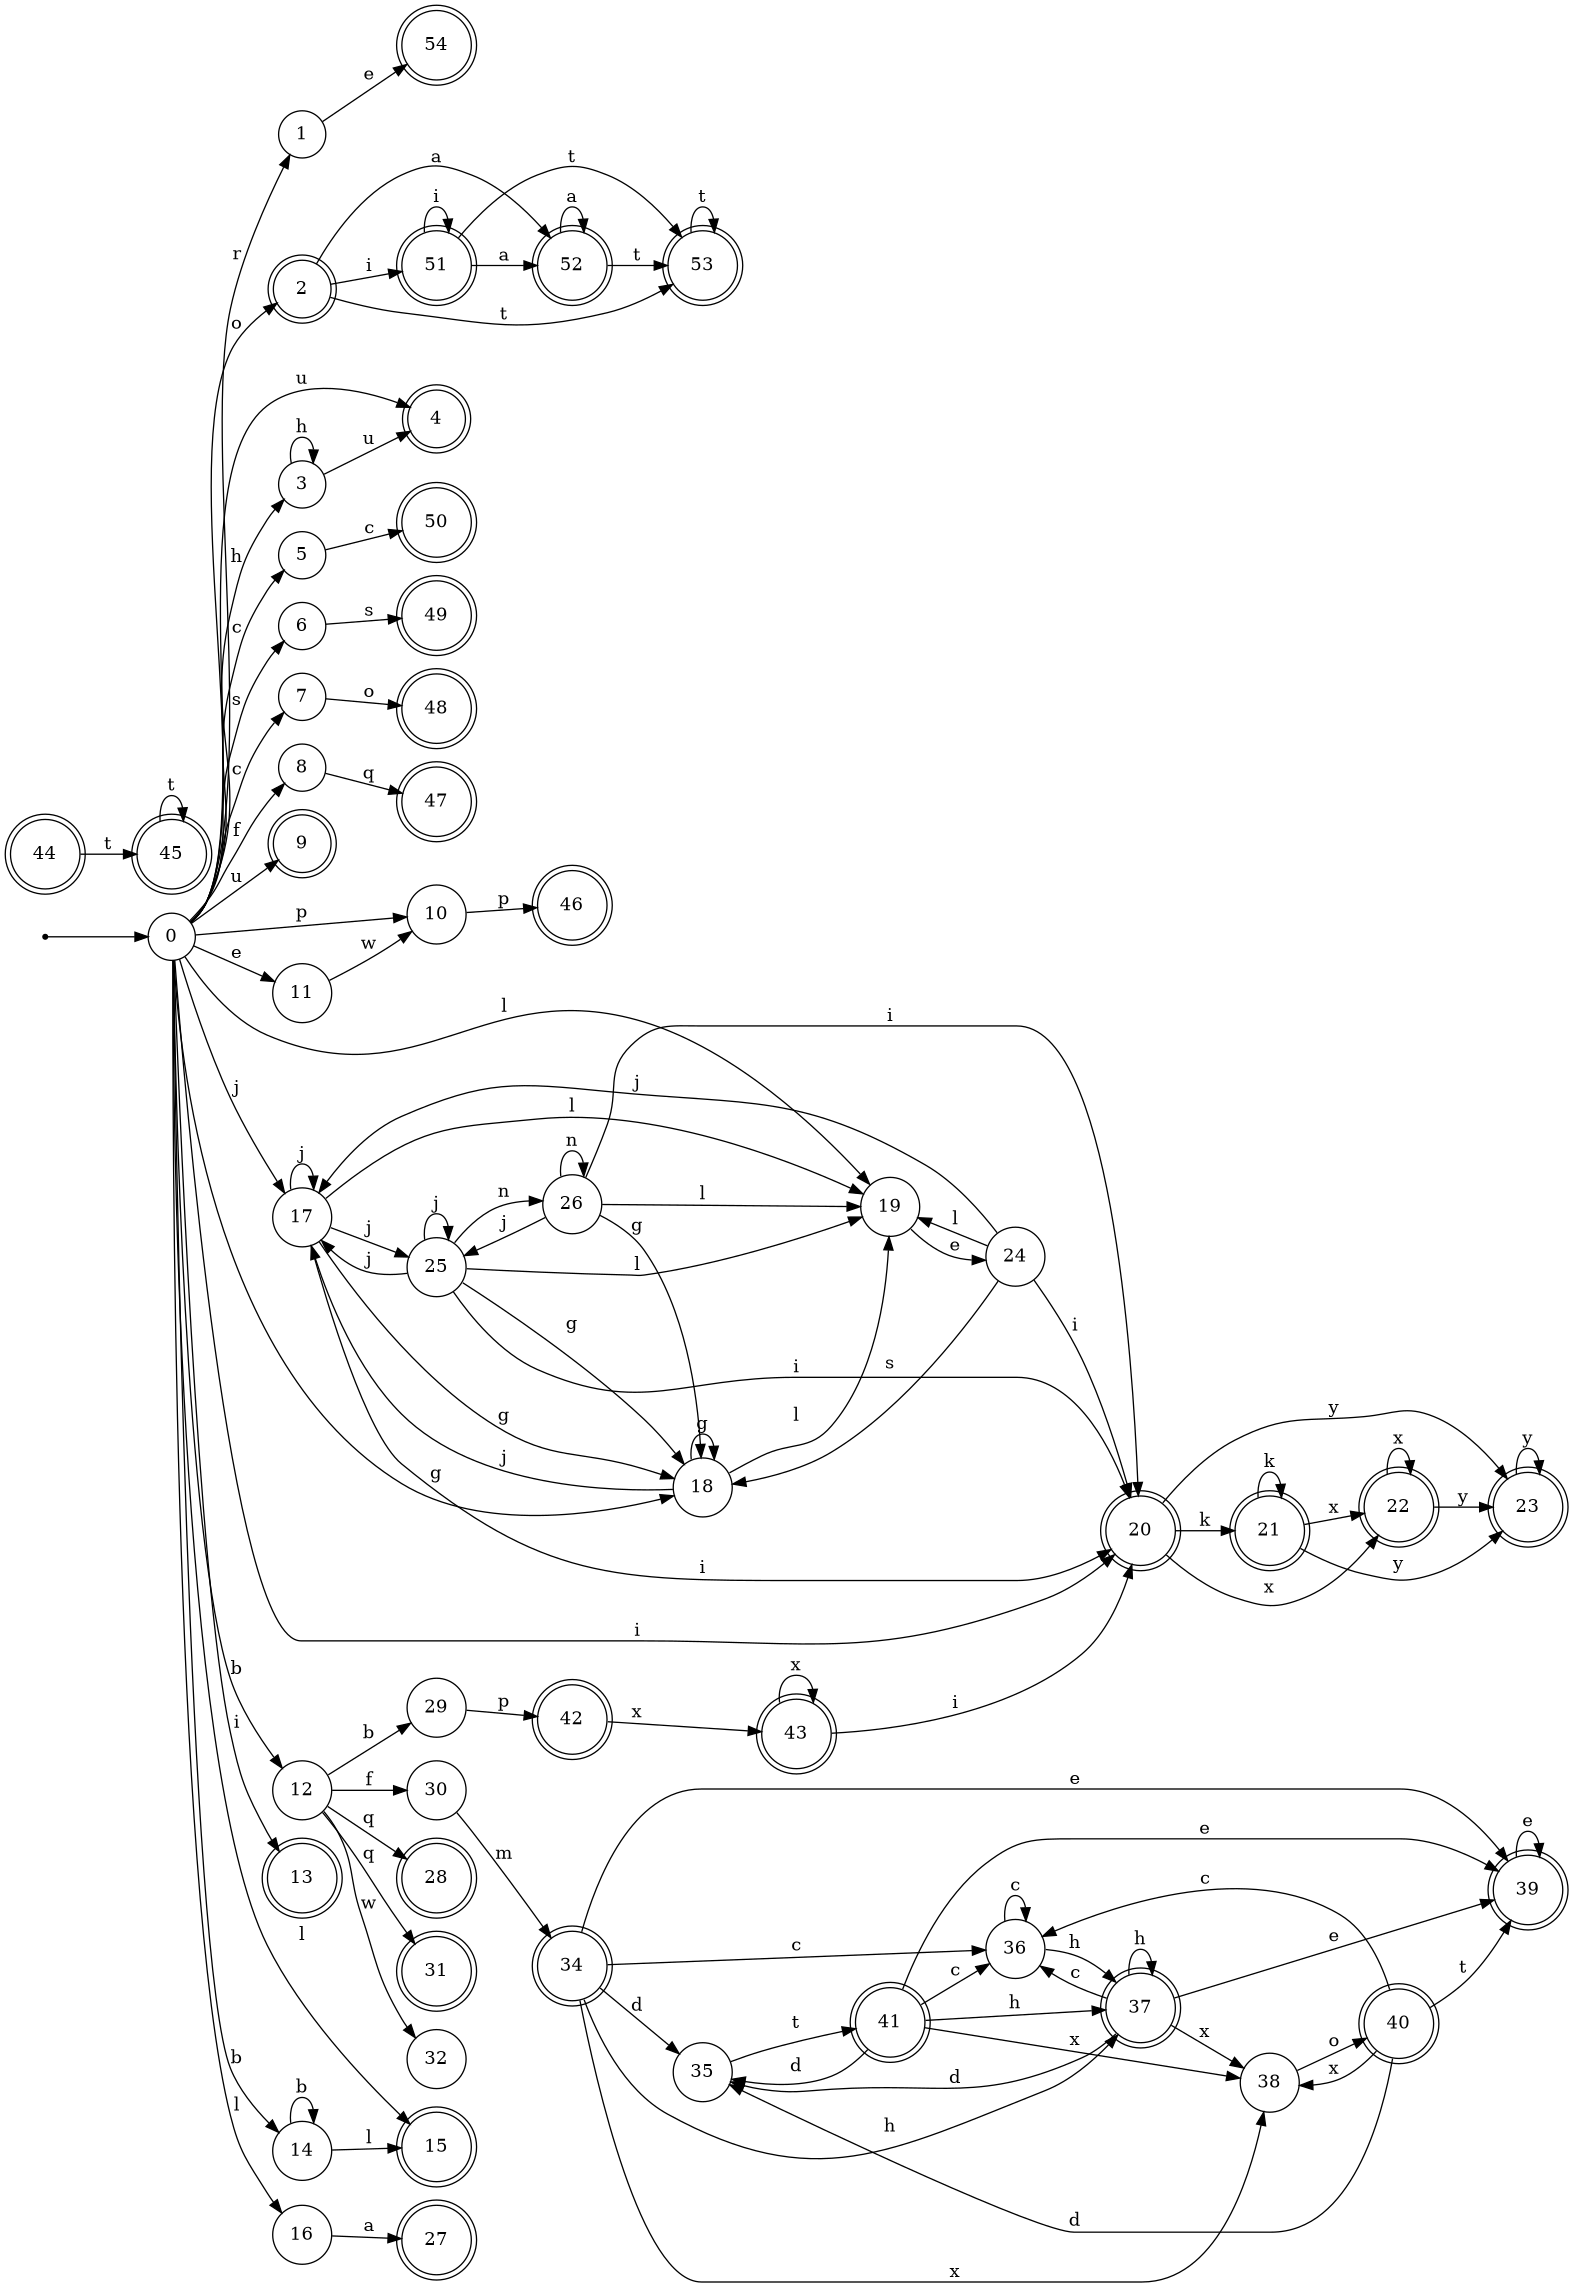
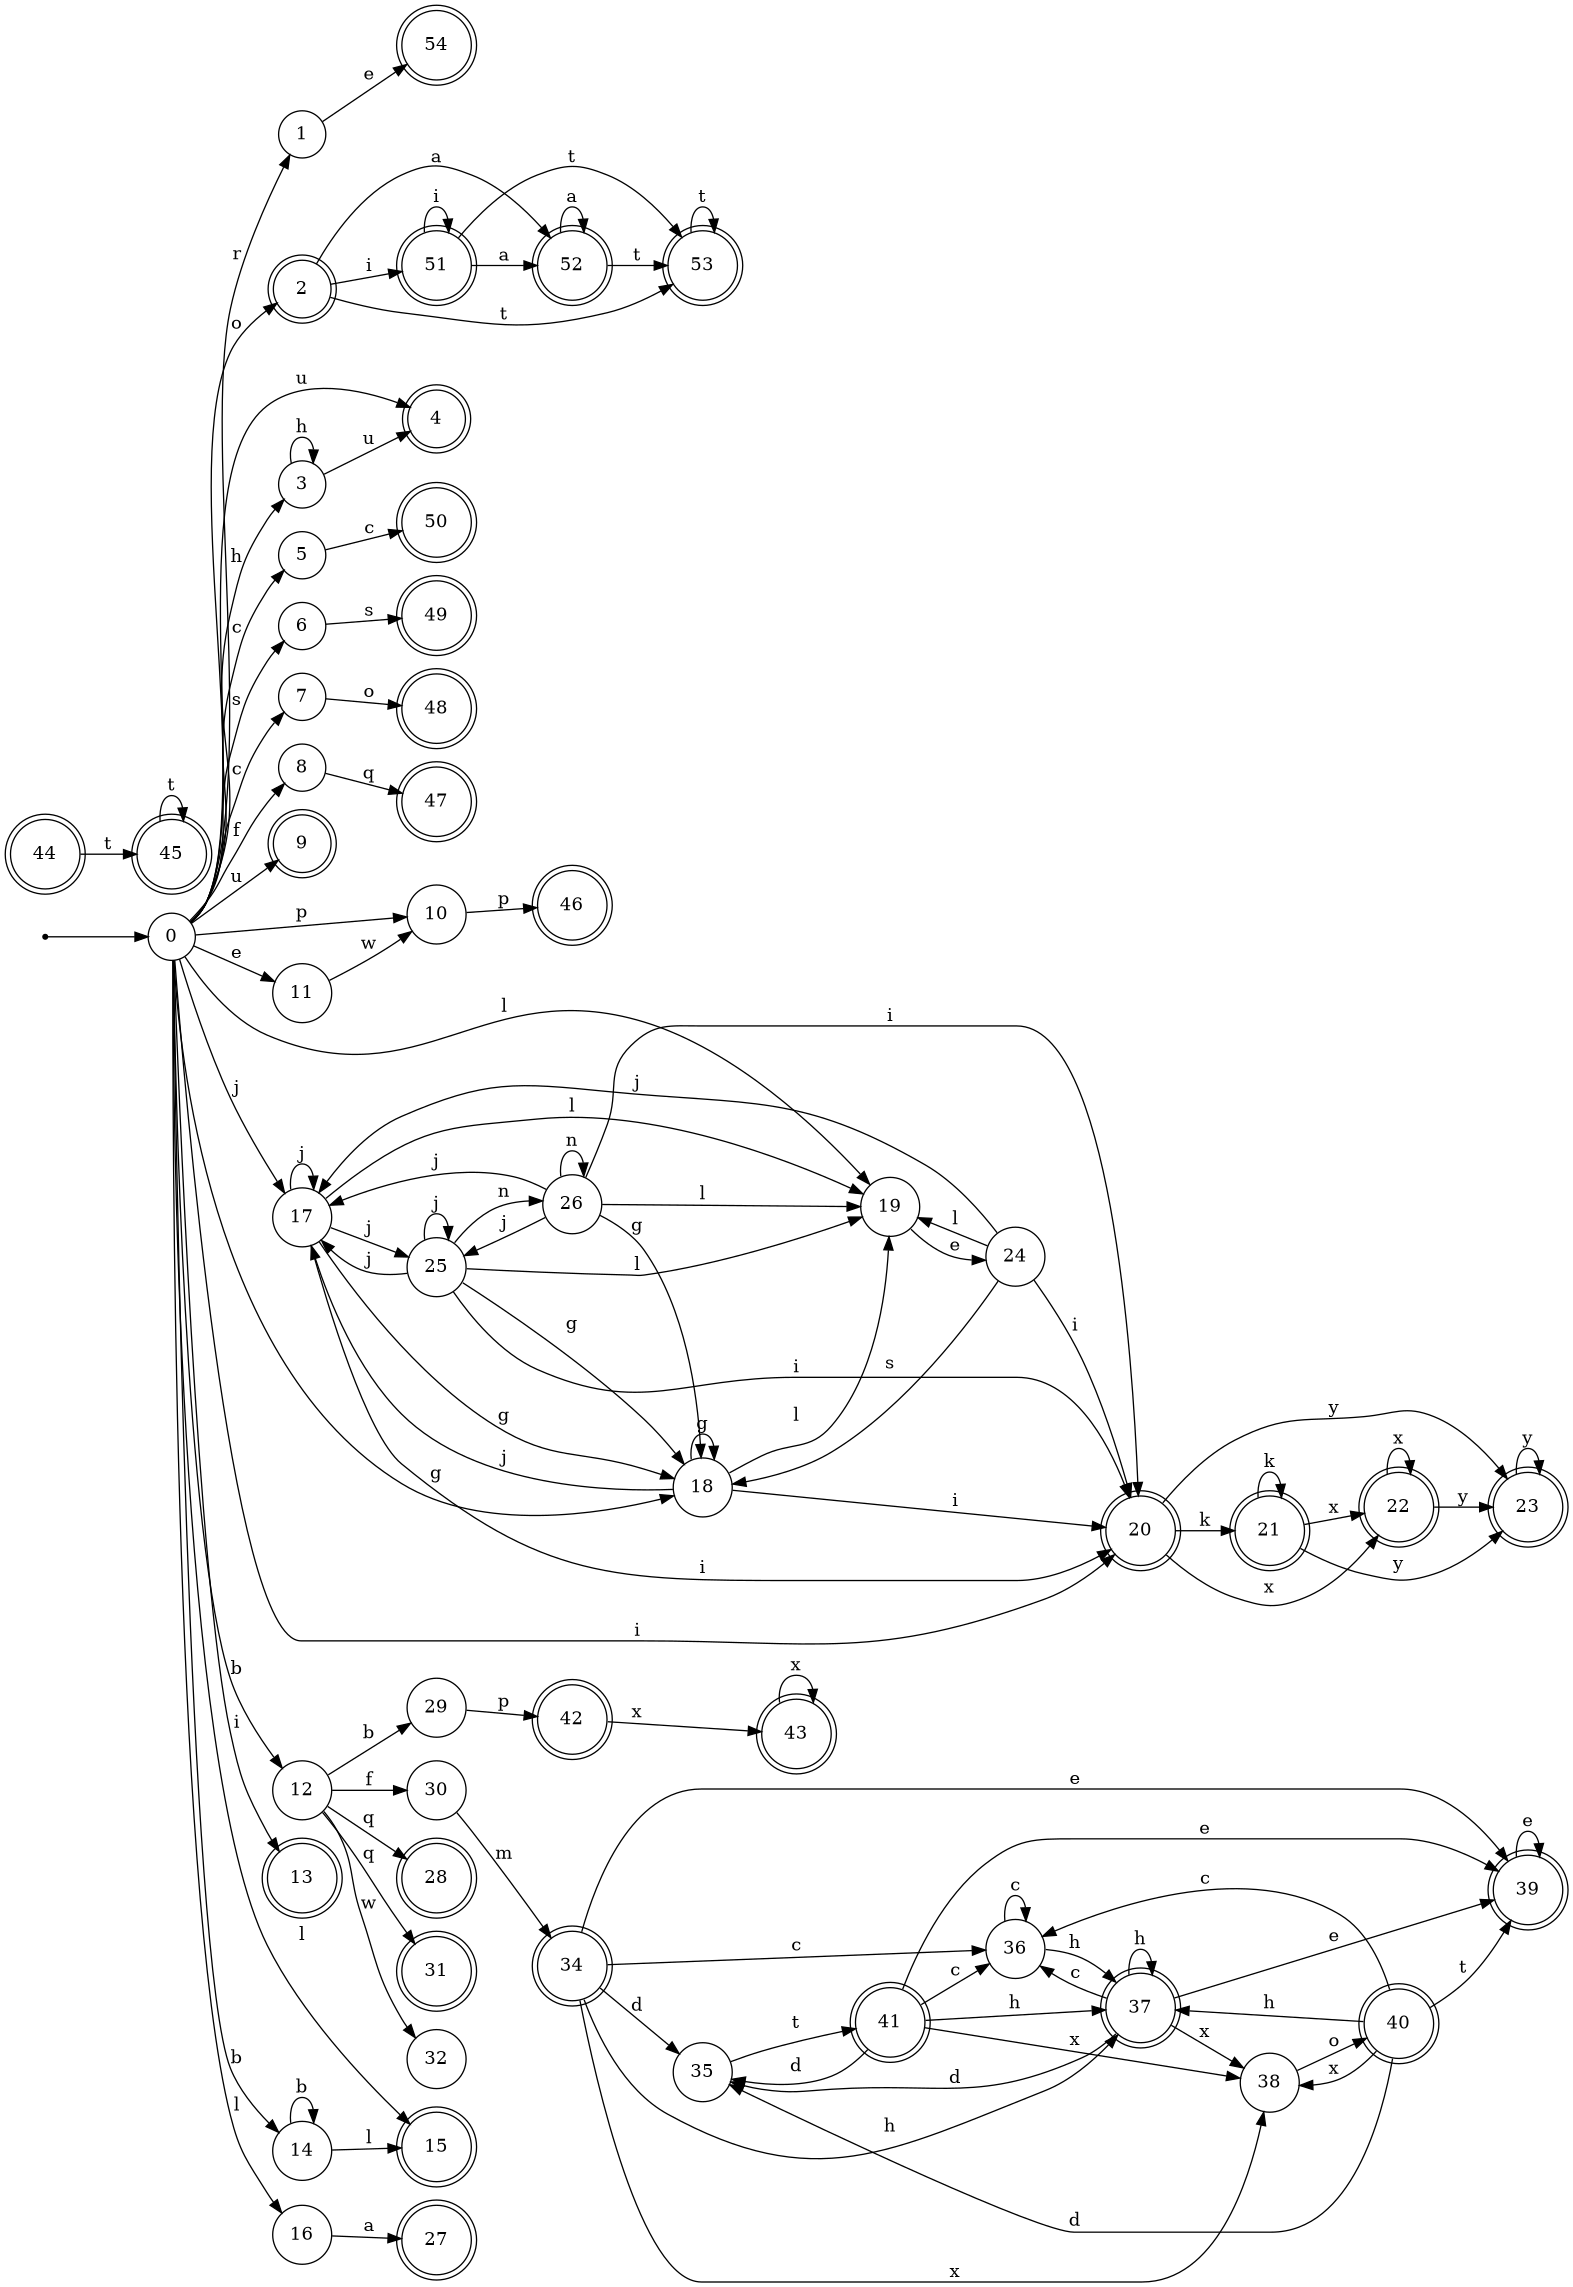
none -> (444, 1174)
(1006, 1698) -> (912, 1508)
none -> (1276, 2016)
